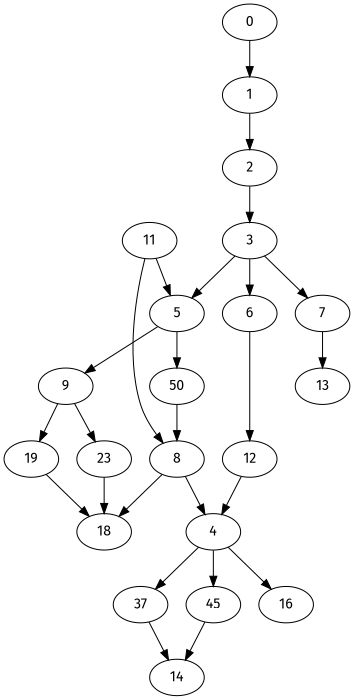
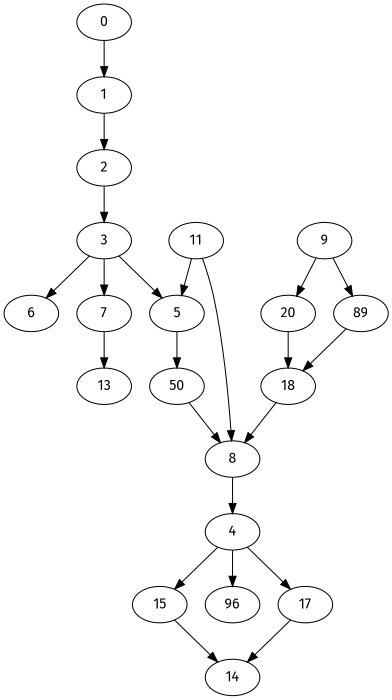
(126, 347) -> none
(31, 459) -> (361, 313)
(104, 459) -> (288, 313)
(250, 459) -> none
(144, 492) -> (264, 419)
(141, 605) -> (305, 605)
(213, 605) -> (160, 605)
(286, 605) -> (233, 605)
